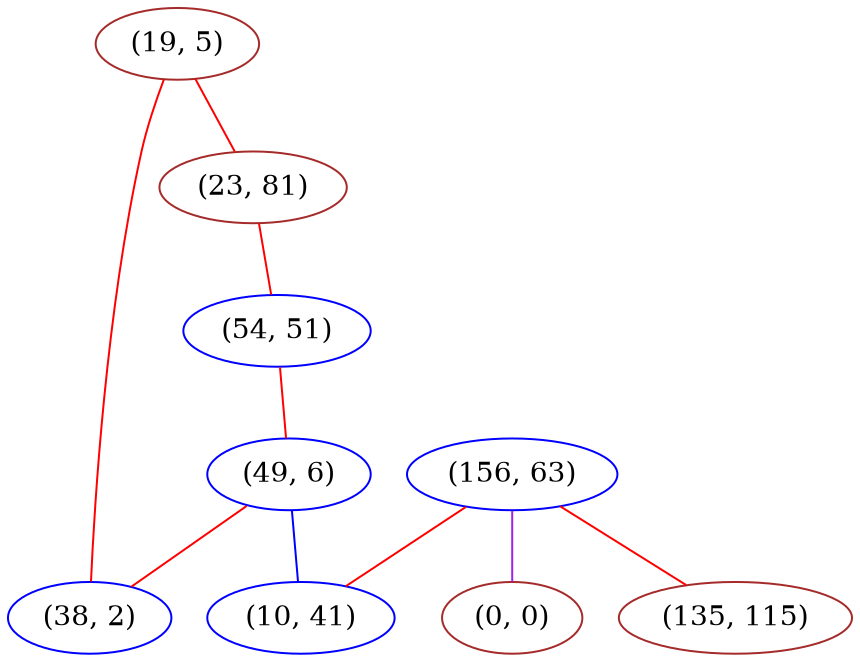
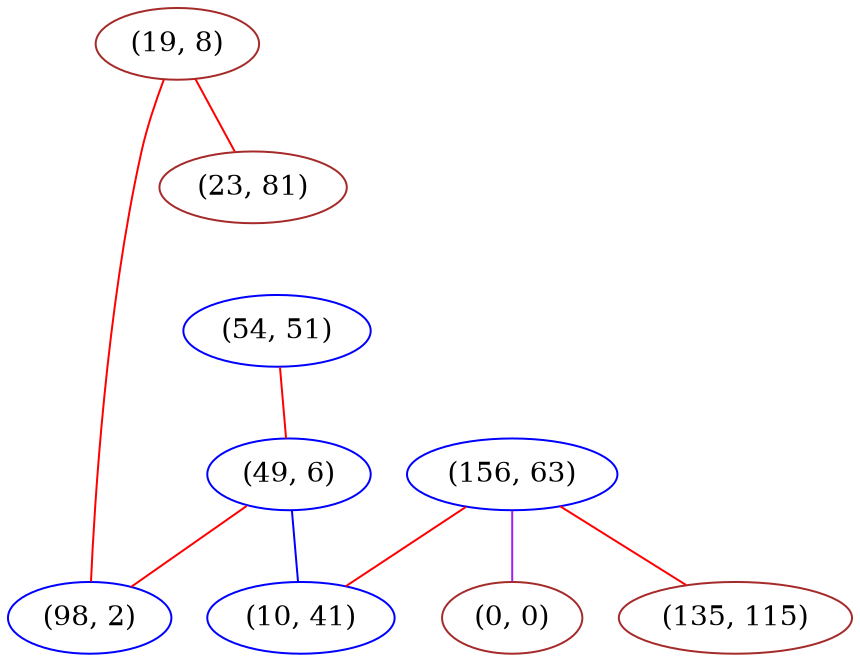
(177, 44) -> (177, 44)
(265, 259) -> none
(90, 618) -> (90, 618)
